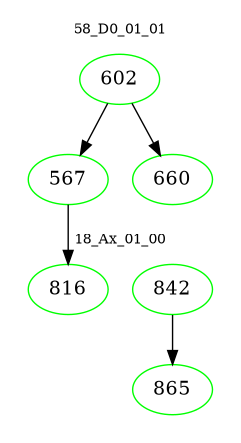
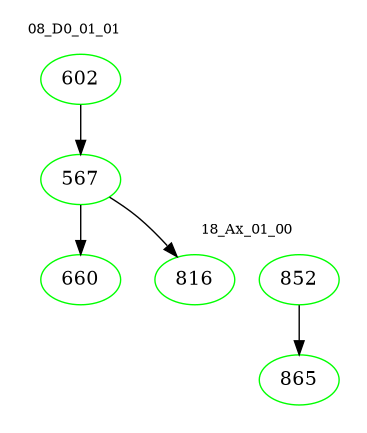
(120, 30) -> (74, 30)
(143, 123) -> (81, 223)
(173, 289) -> (299, 280)
